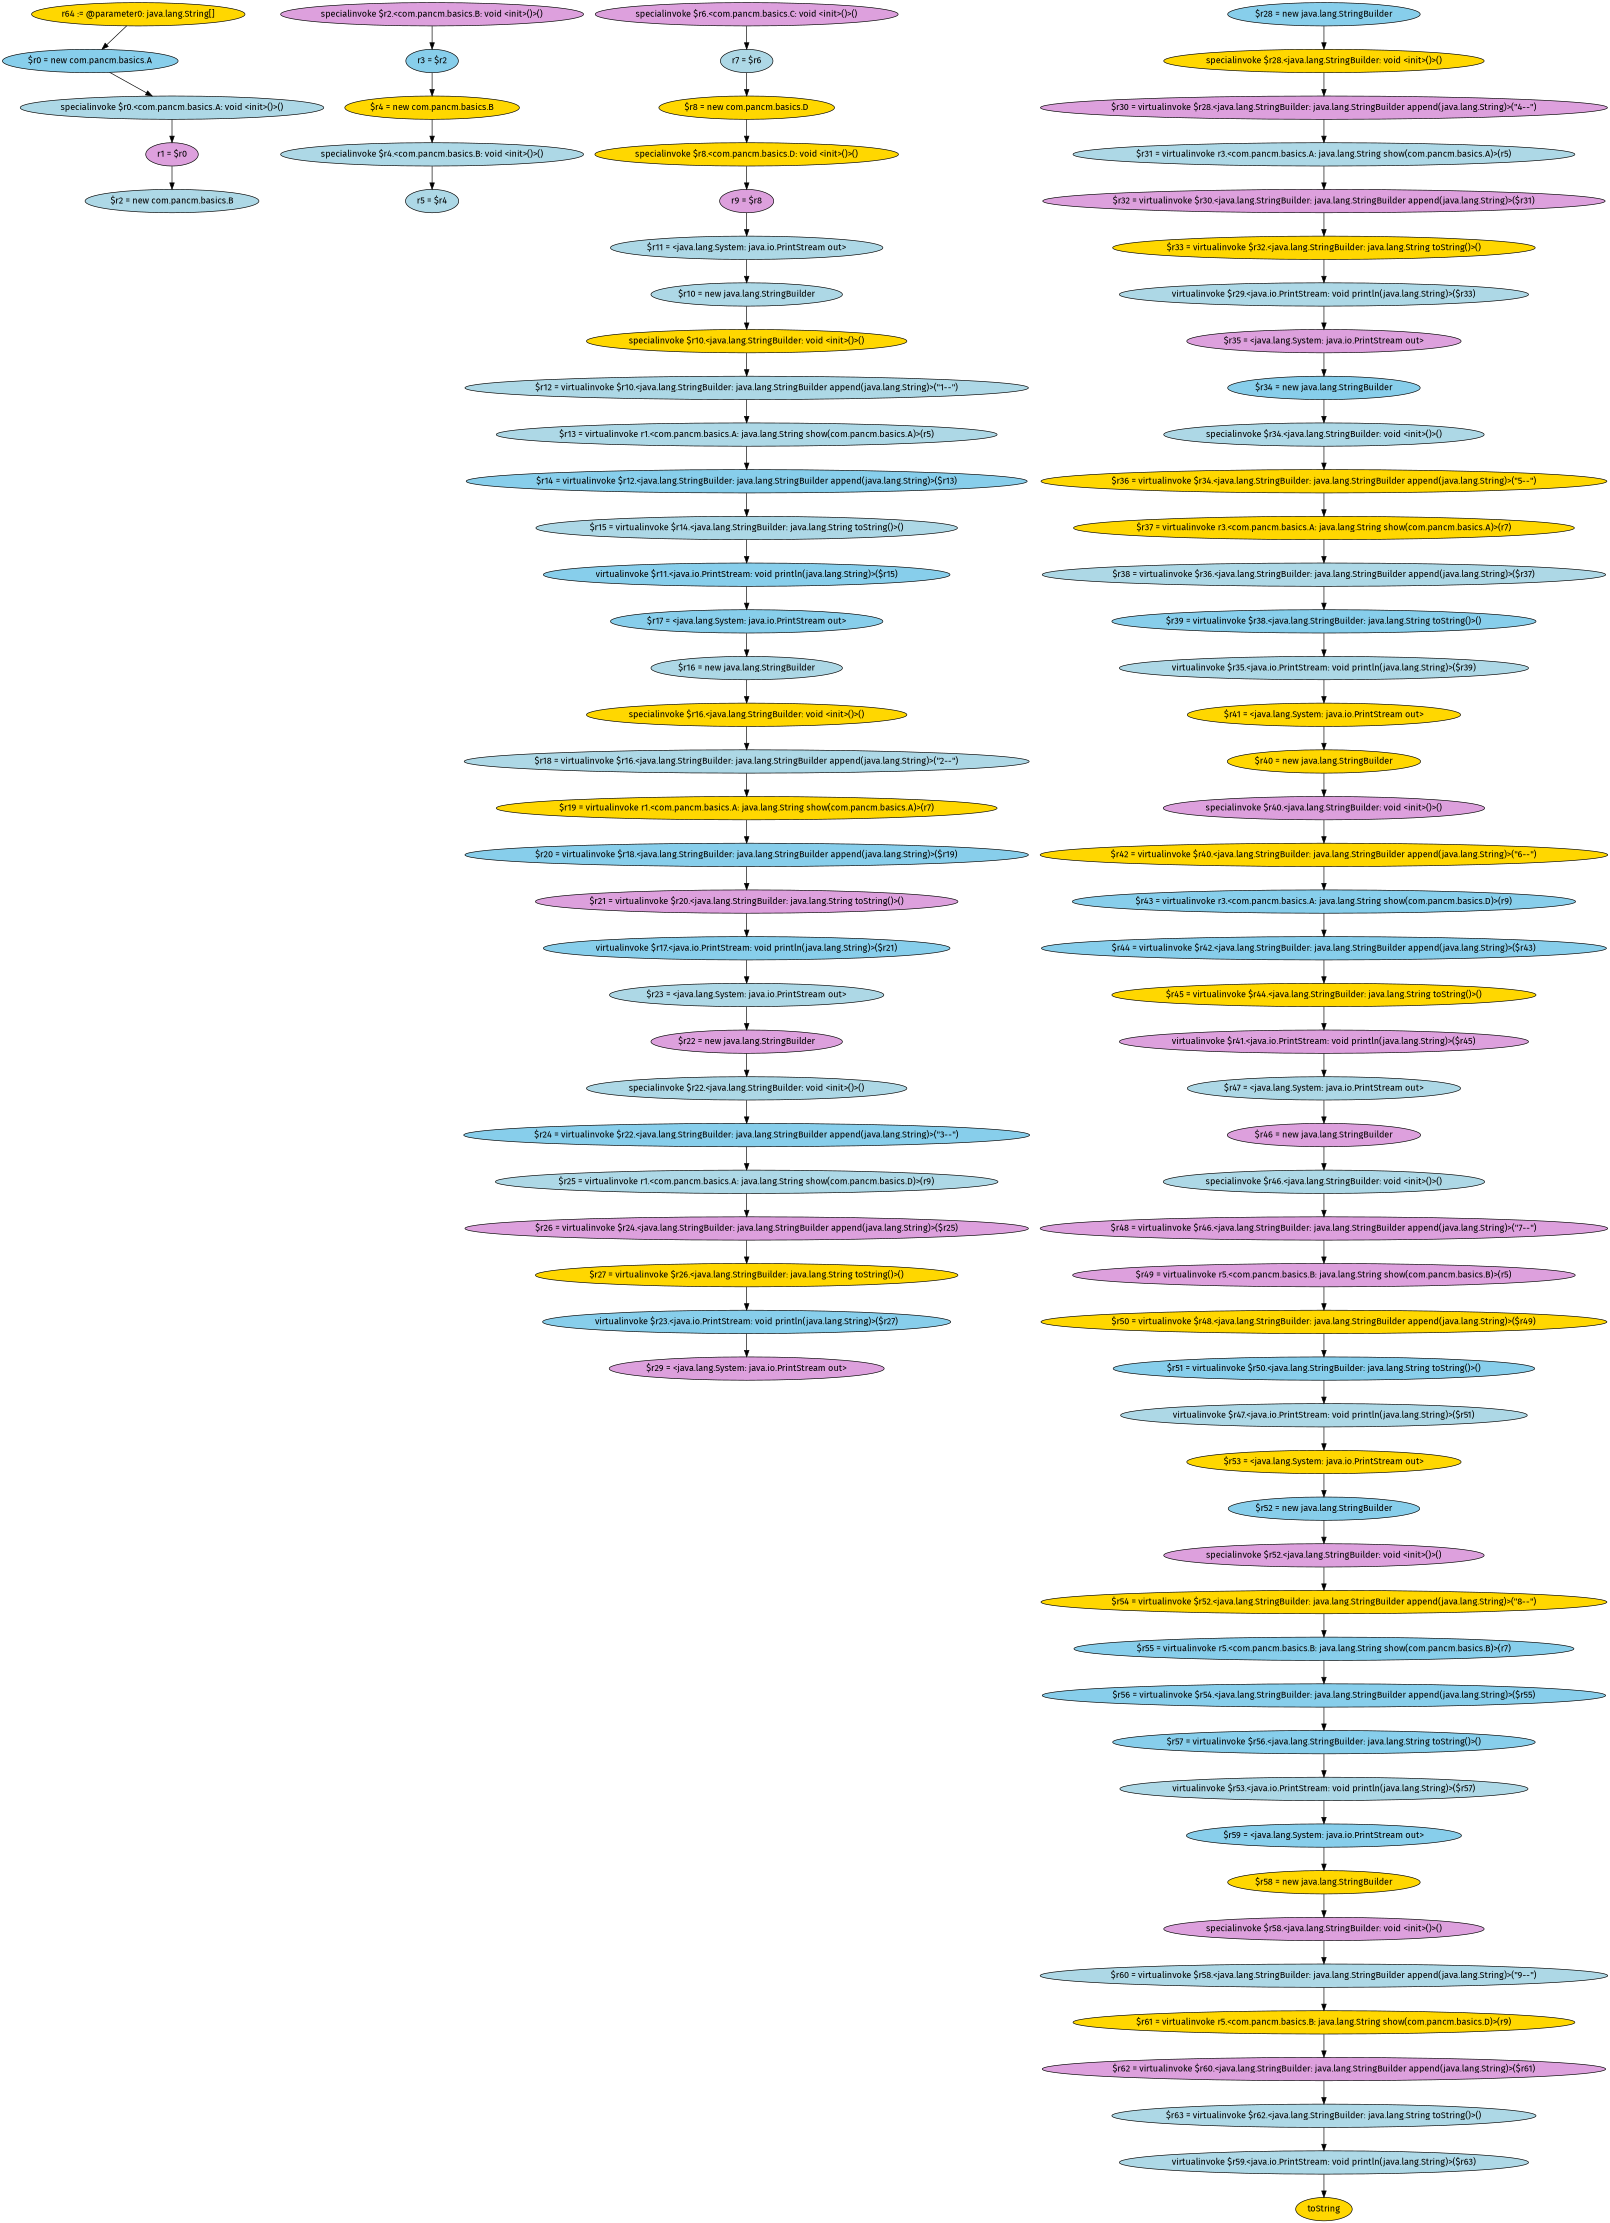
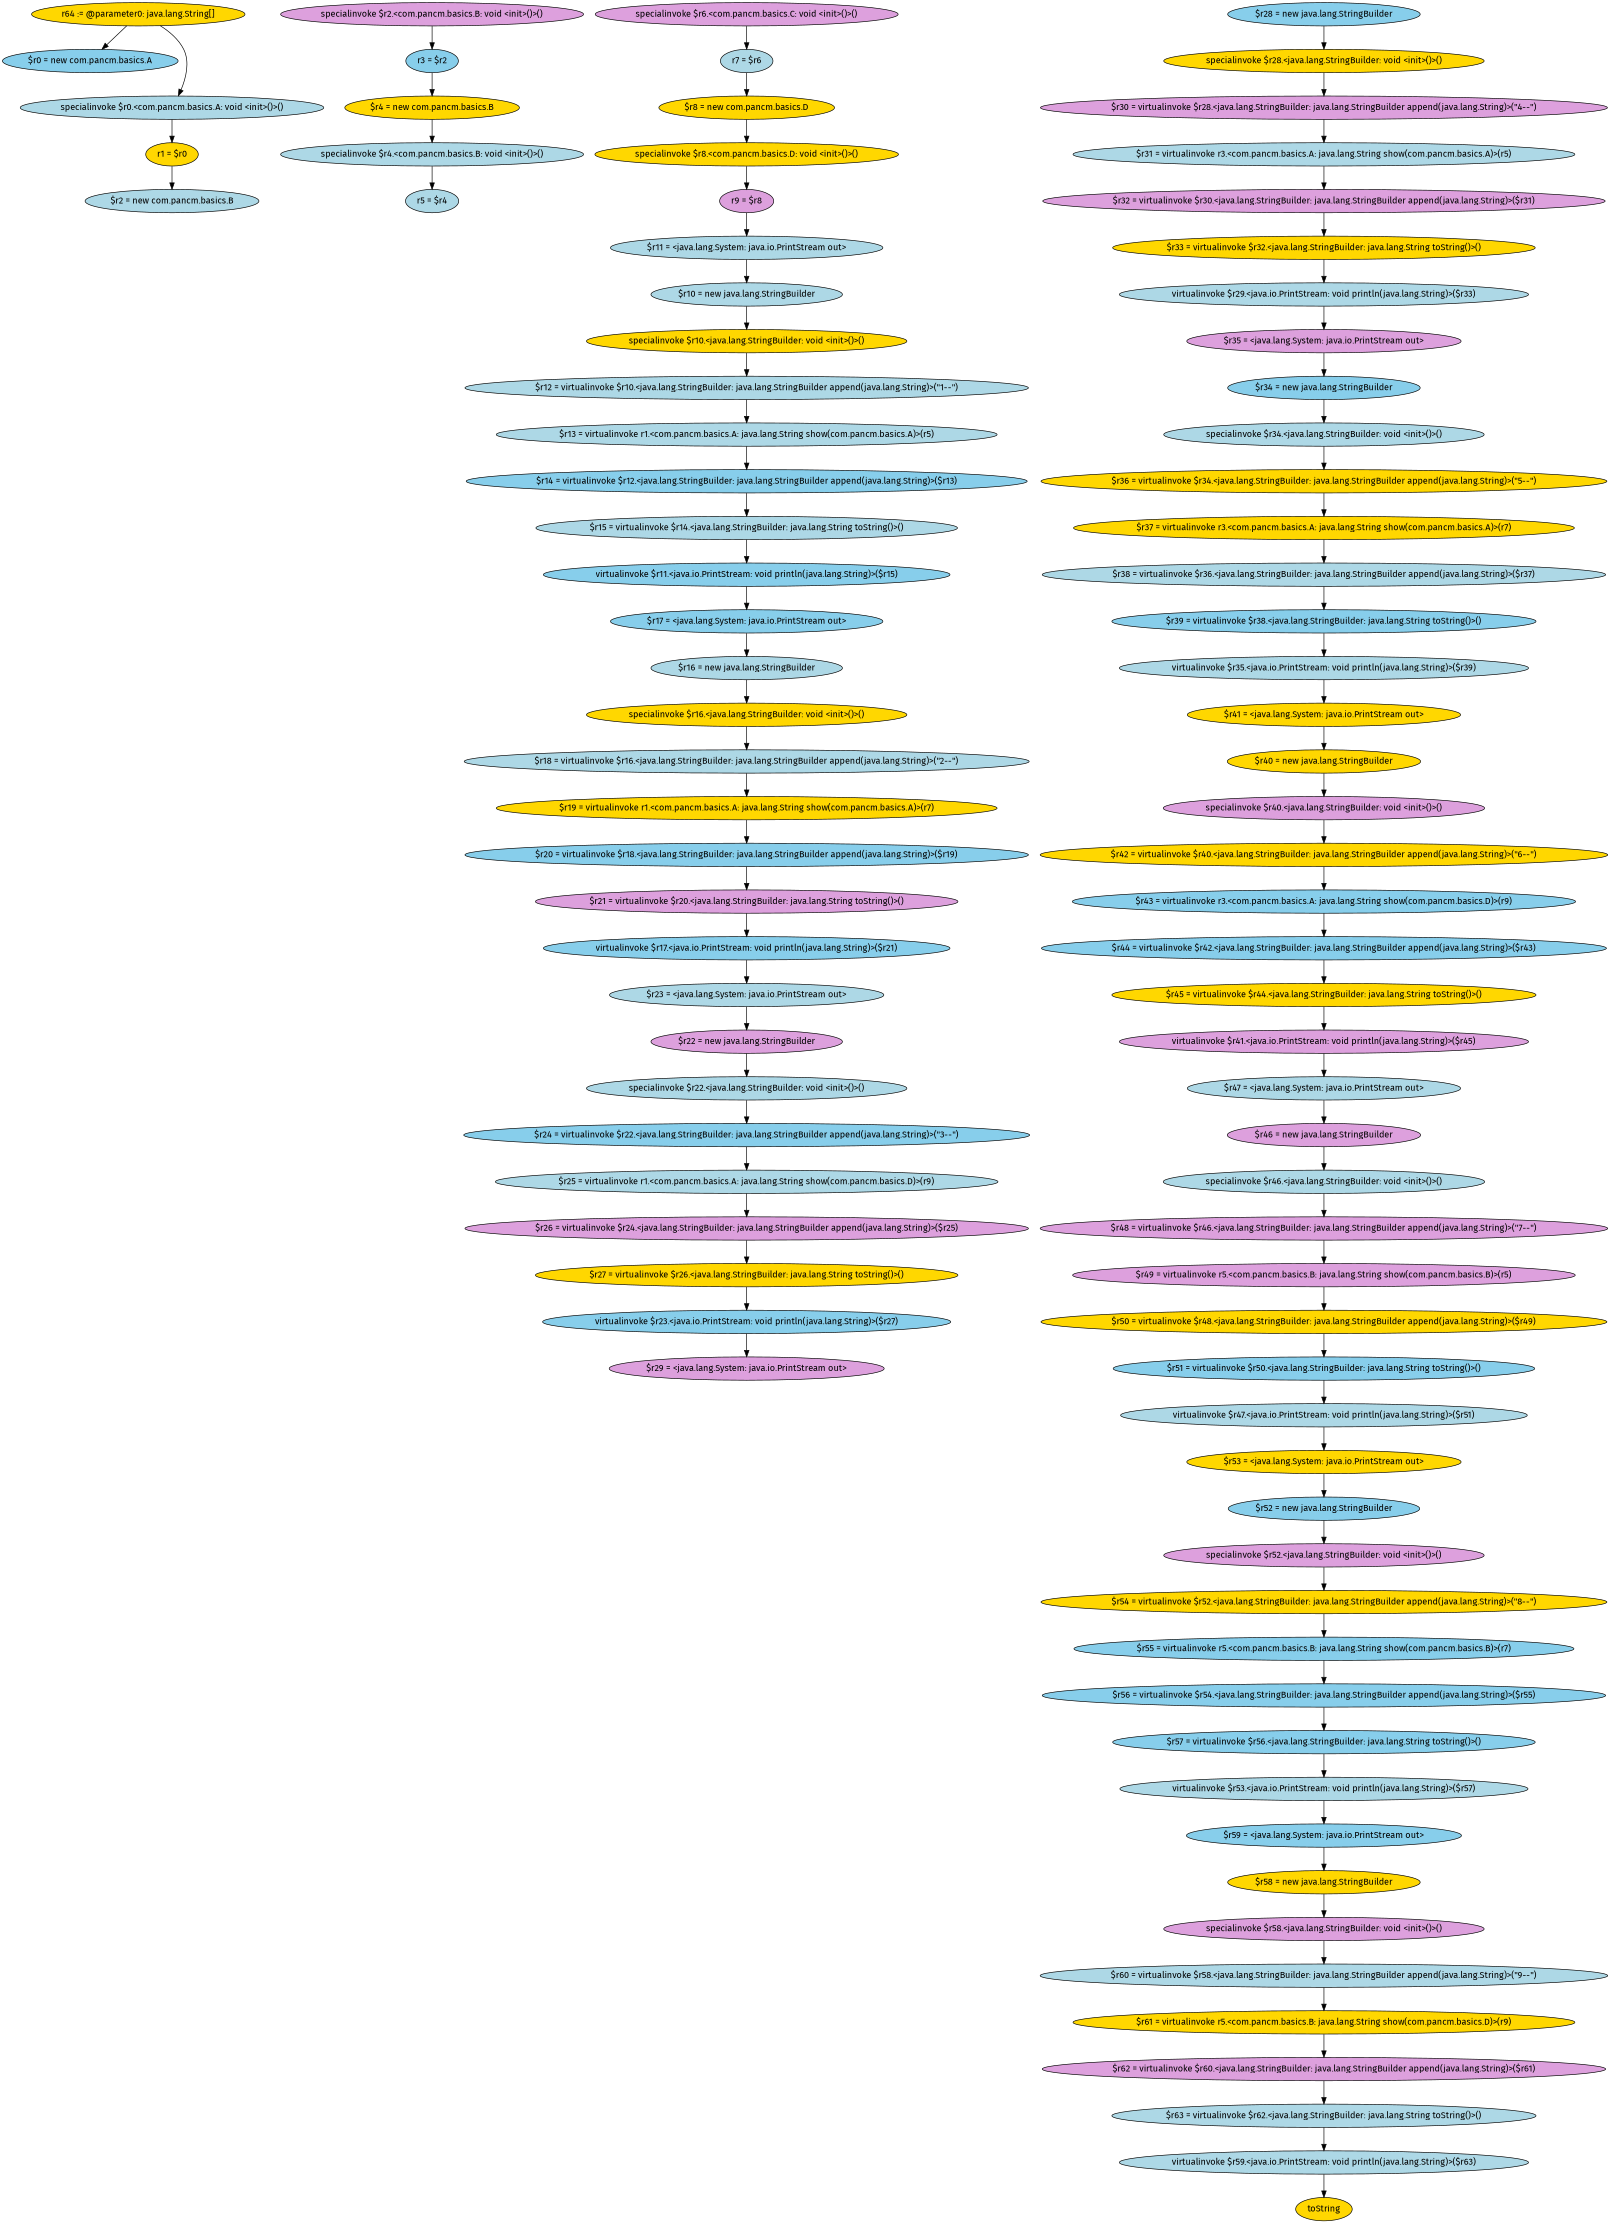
(128, 83) -> (185, 53)
(172, 154) -> (172, 154)
